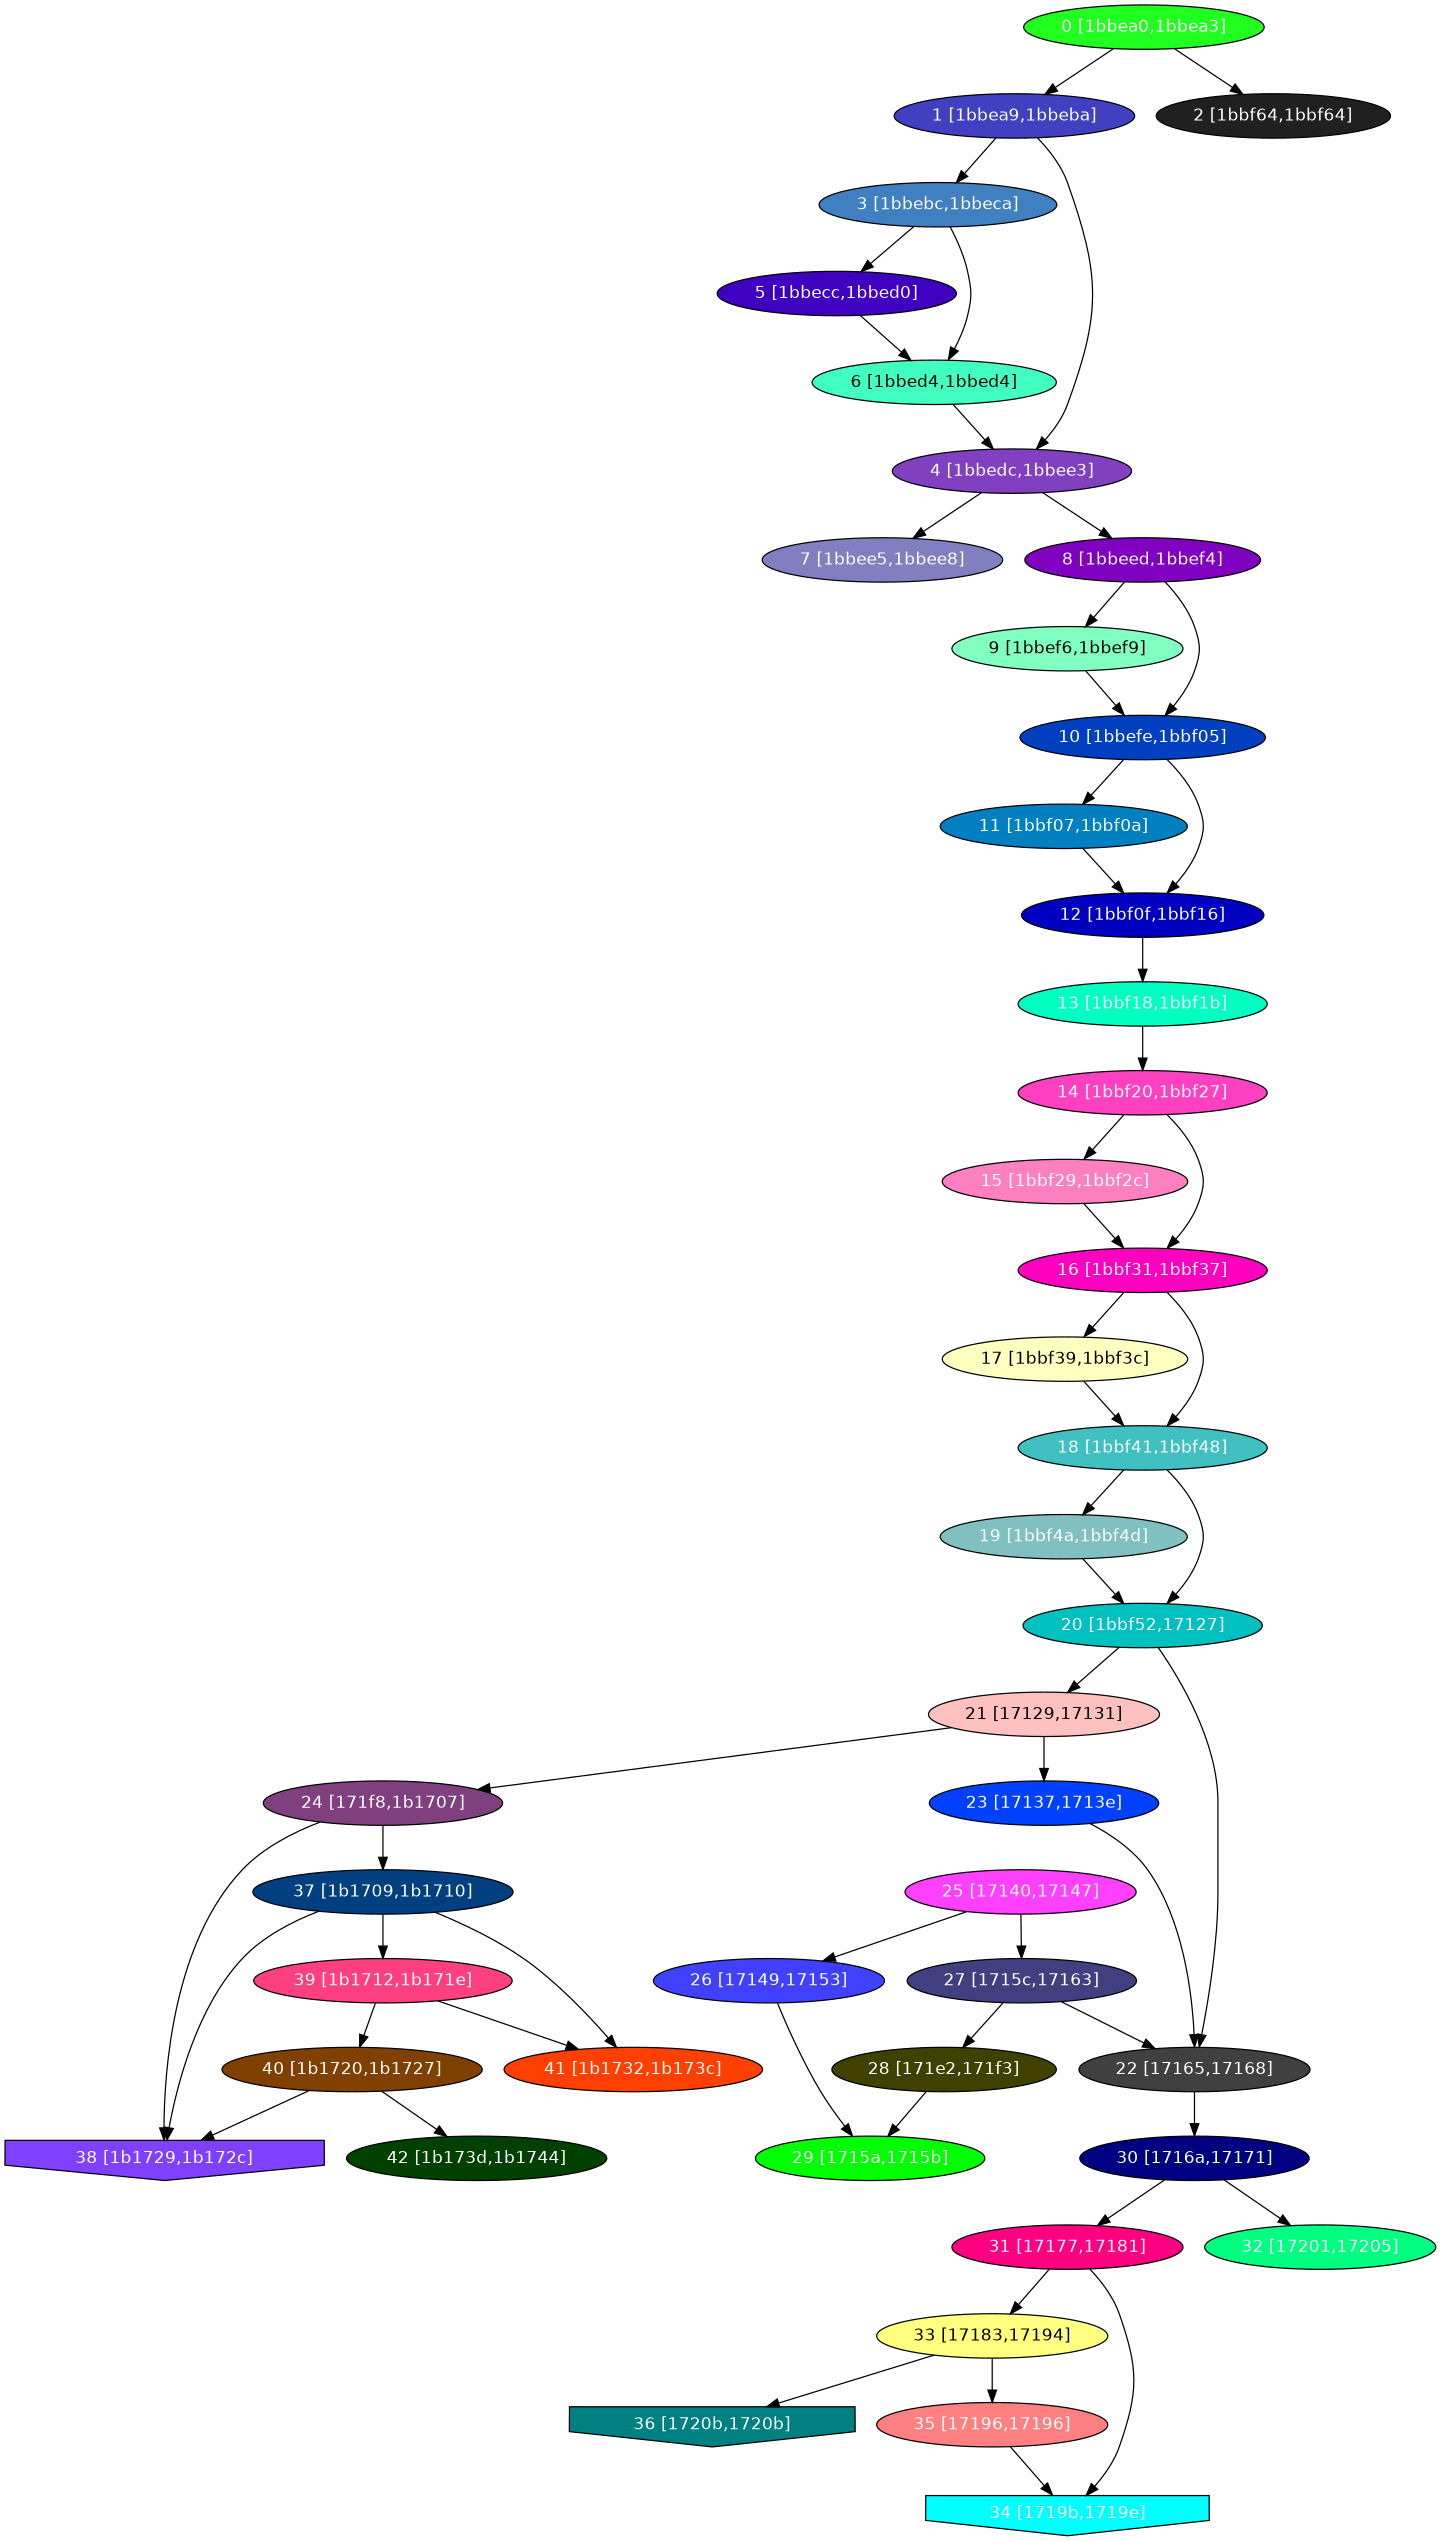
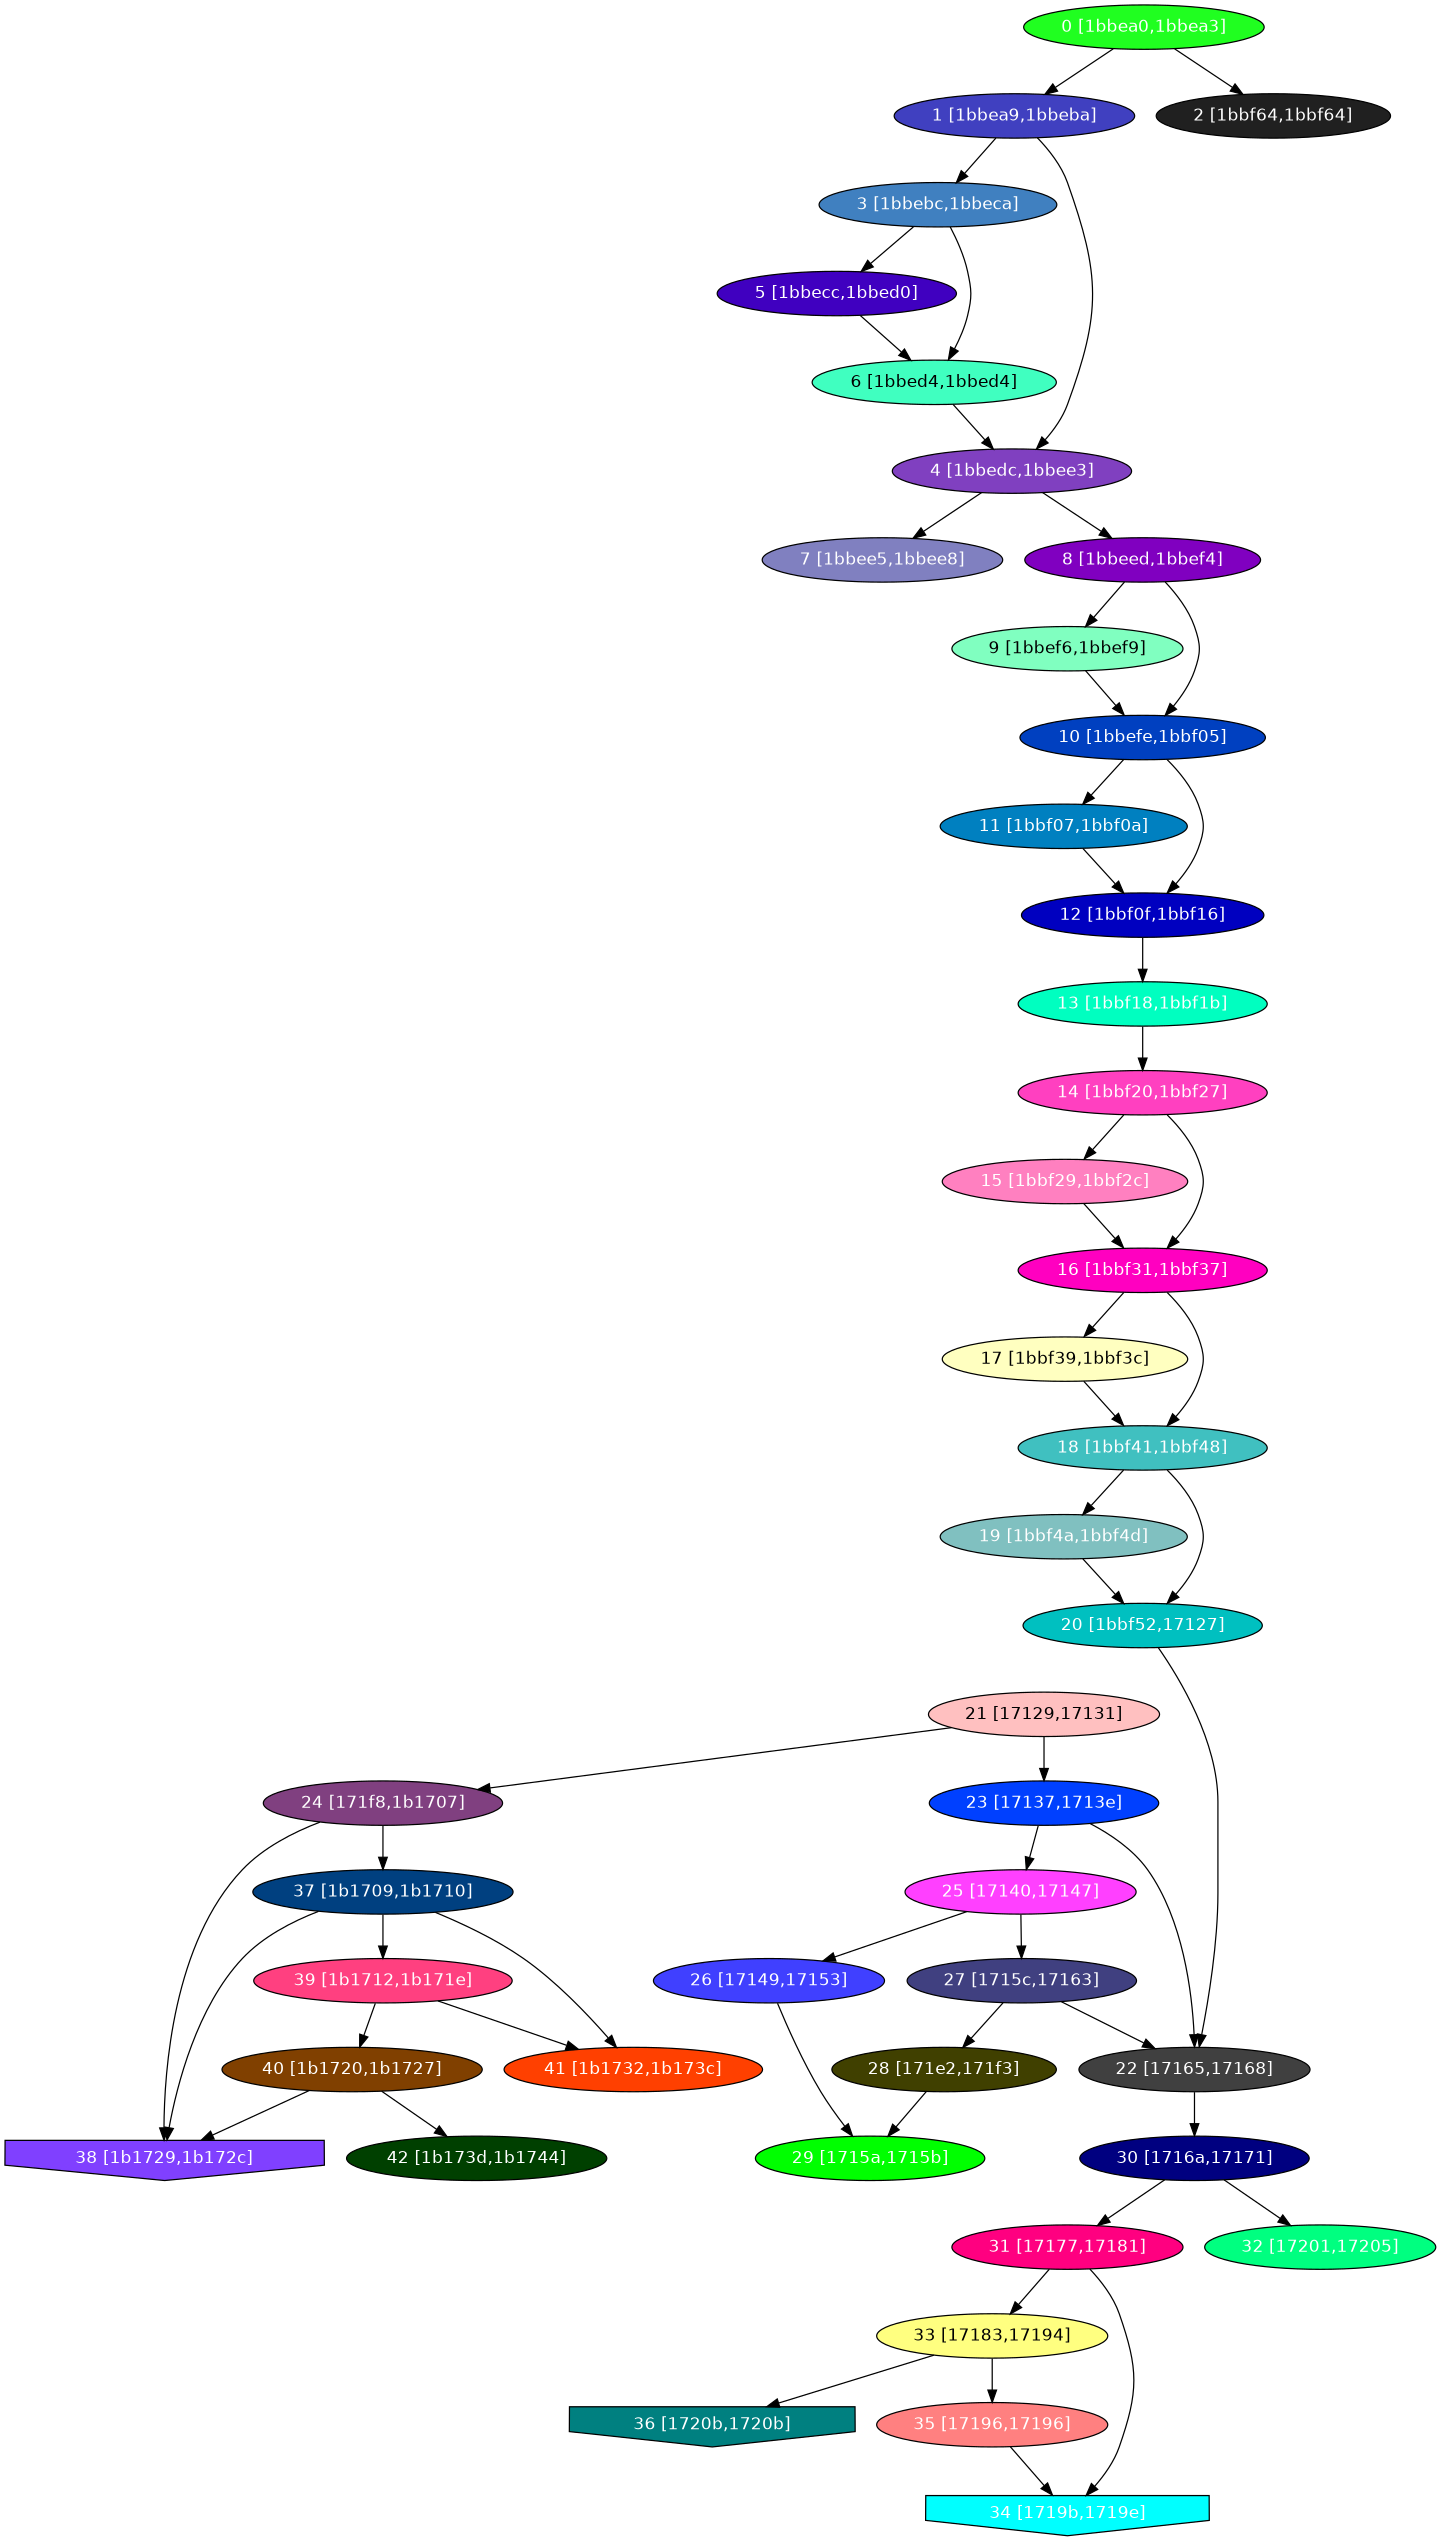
(1098, 1666) -> none
none -> (1034, 1842)
